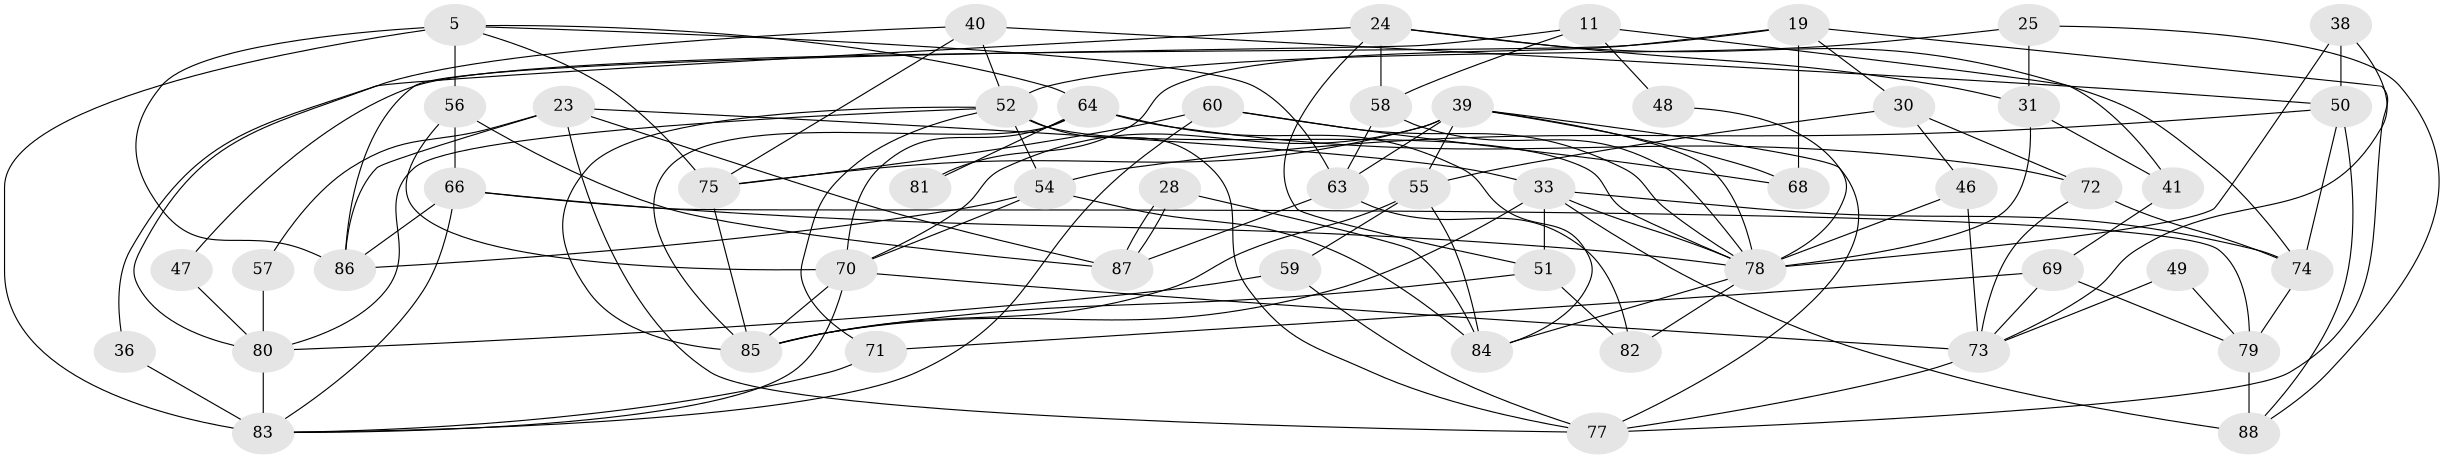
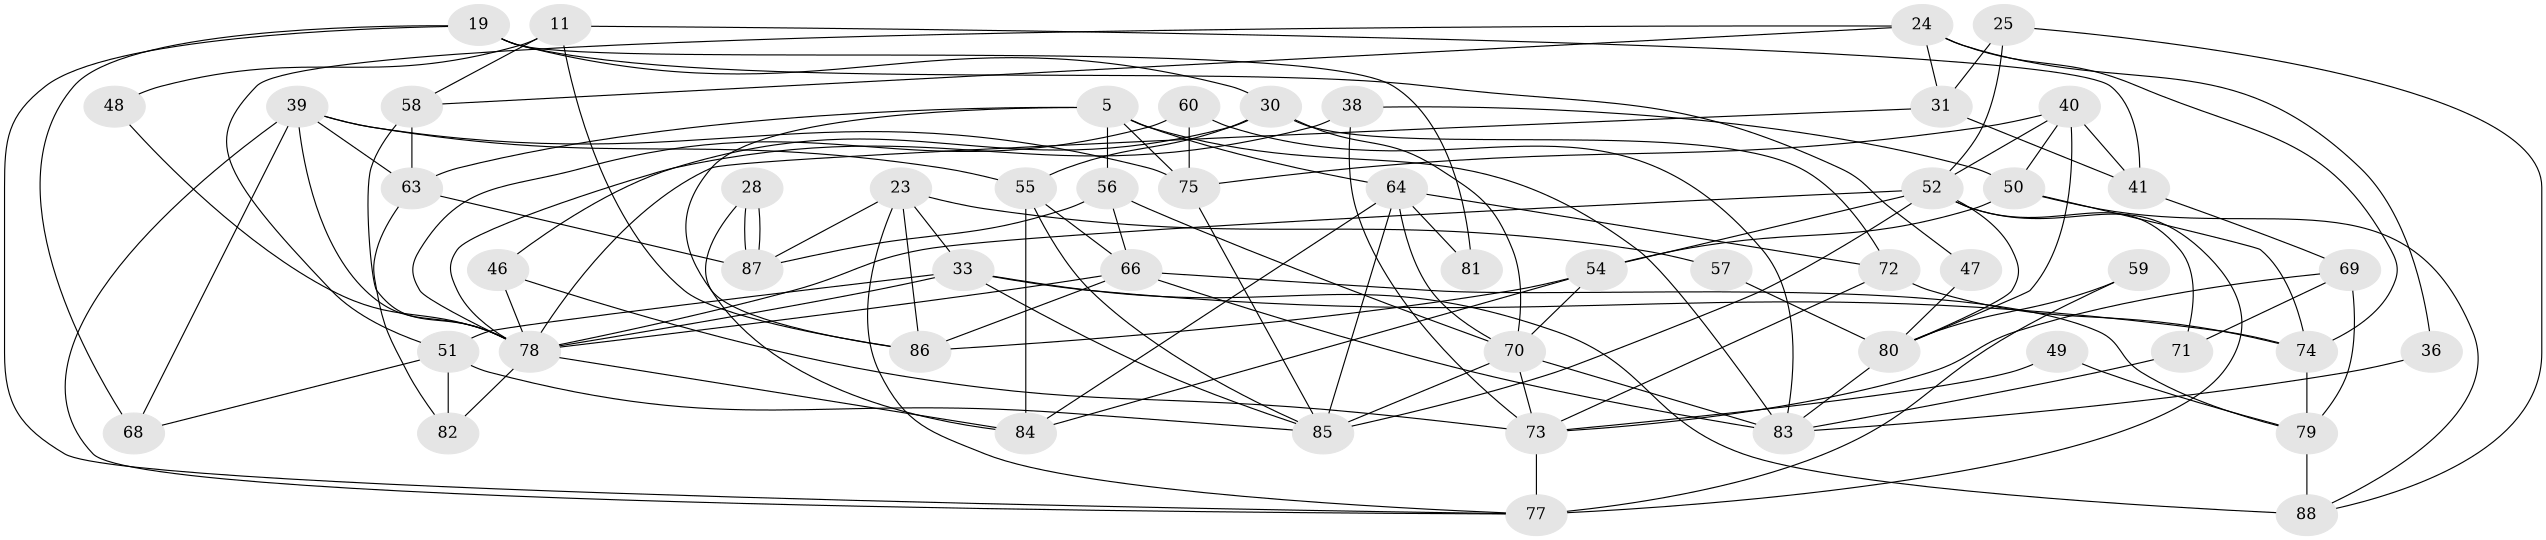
none -> (2104, 148)
(1638, 164) -> (291, 393)
(995, 173) -> (1470, 190)
(1368, 221) -> (1077, 228)
